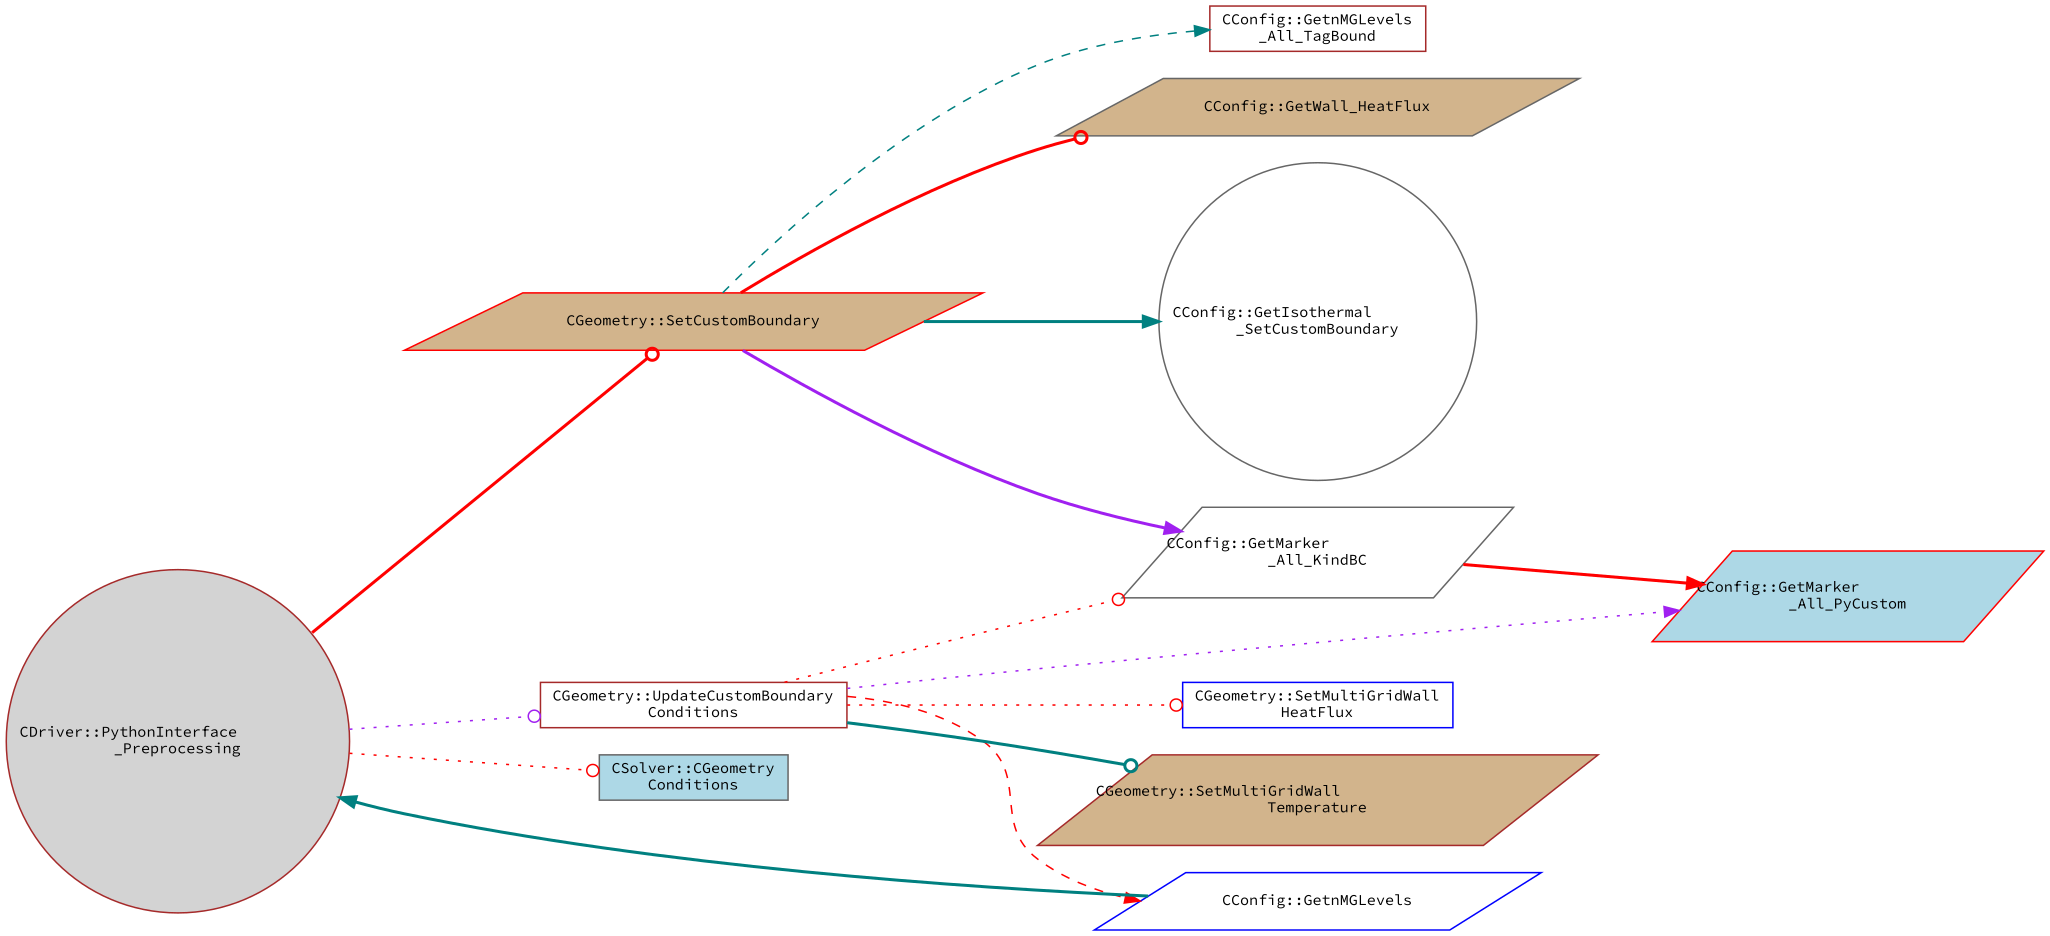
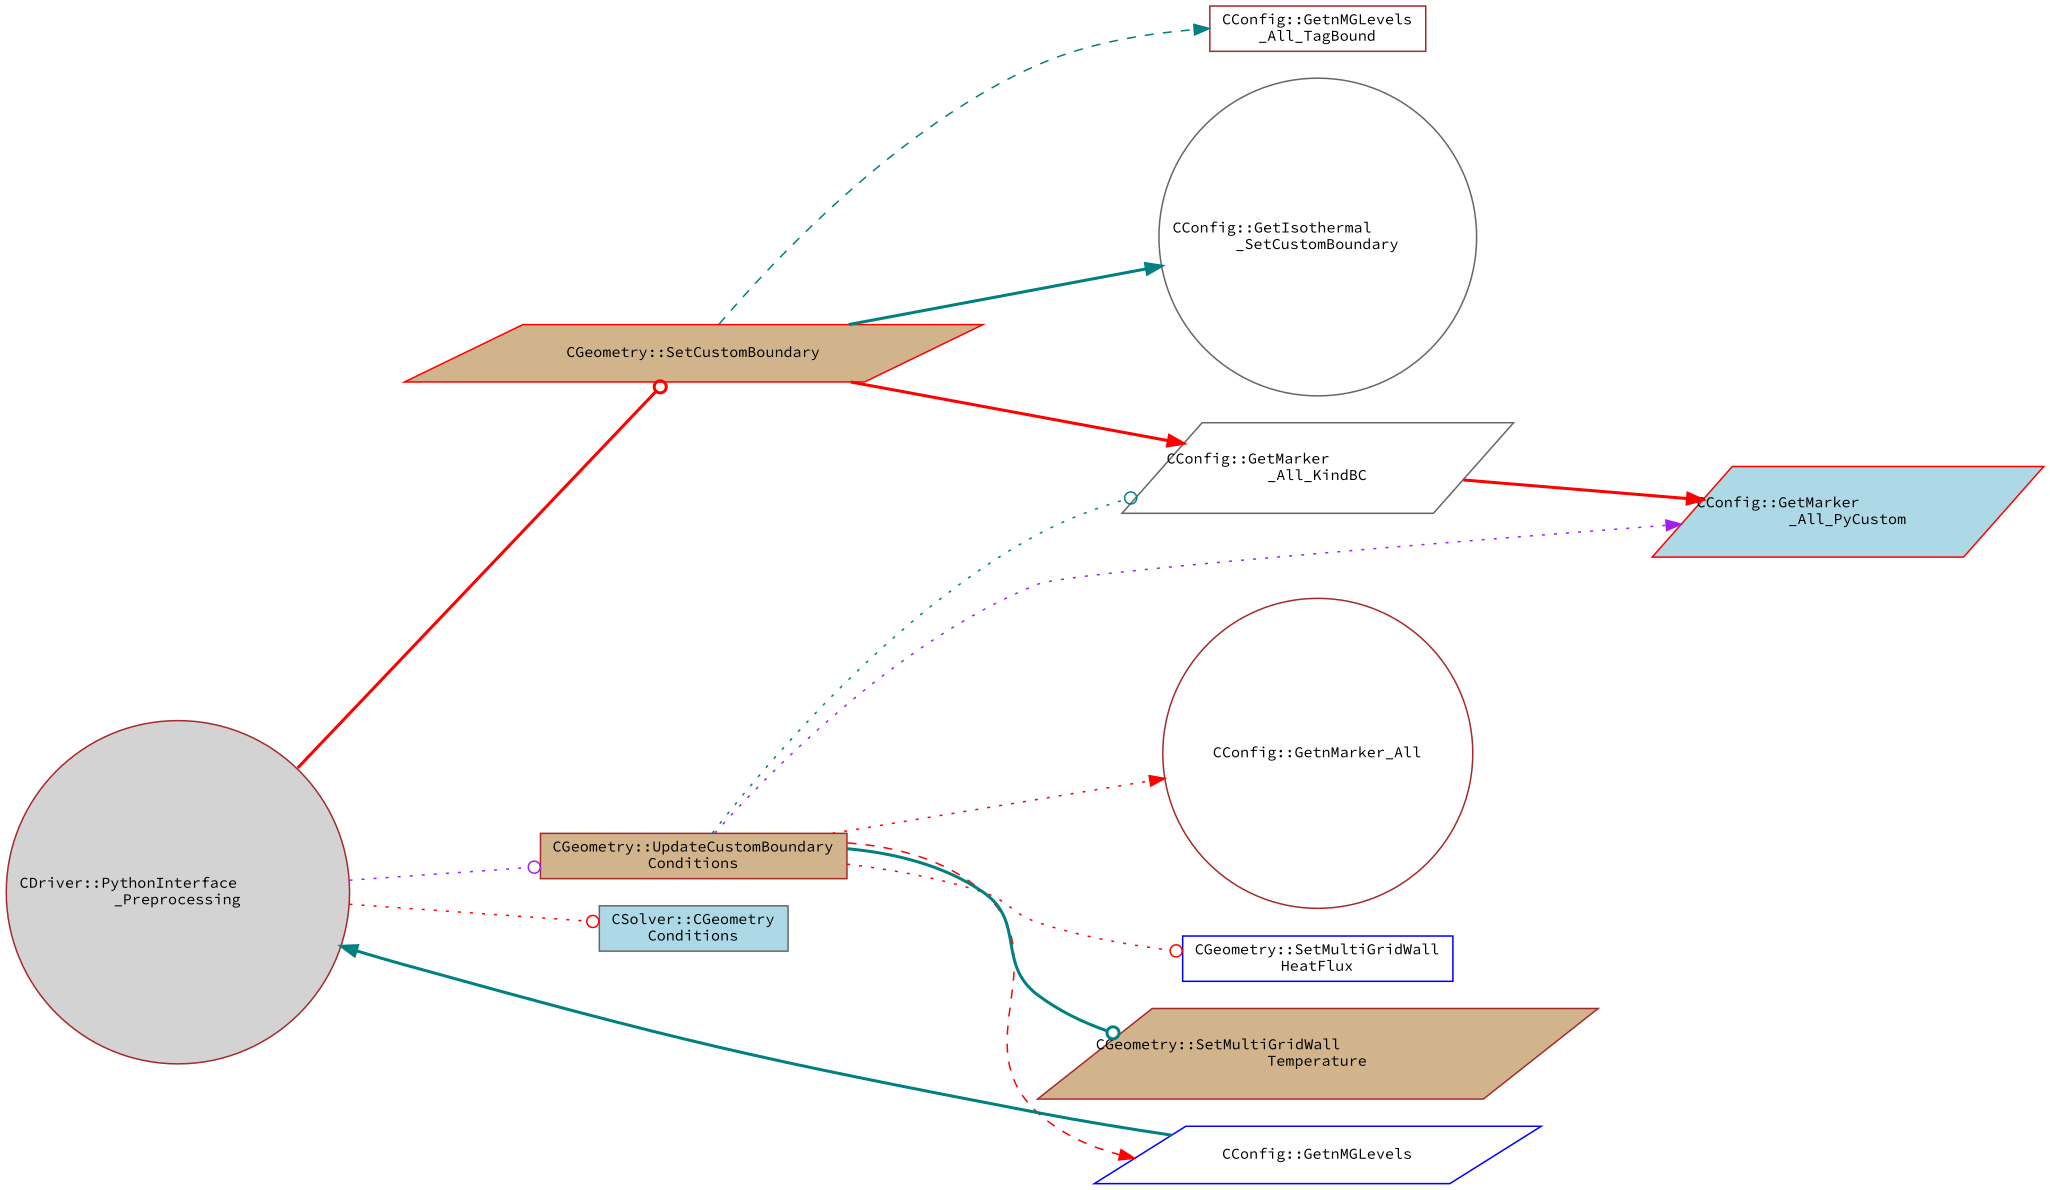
(1318, 107) -> none
(947, 457) -> (1009, 411)
(948, 641) -> (896, 637)
(694, 705) -> (694, 856)
none -> (1318, 753)
